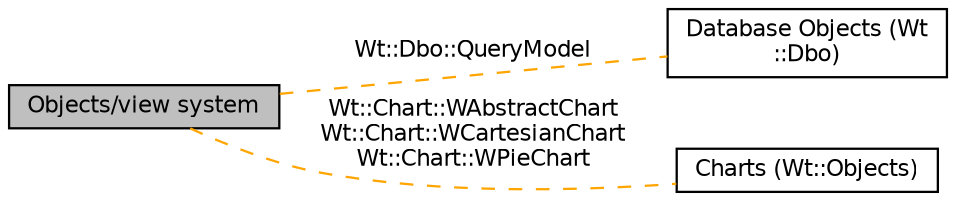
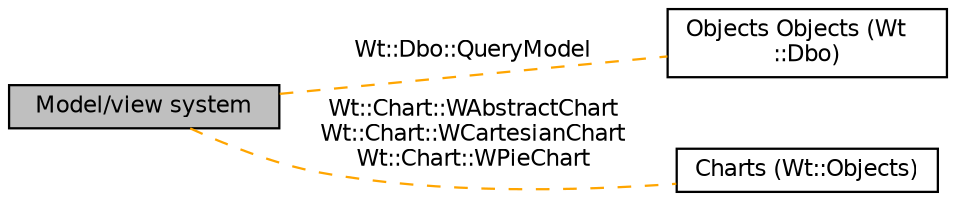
(807, 43) -> (807, 43)
(144, 107) -> (144, 107)
